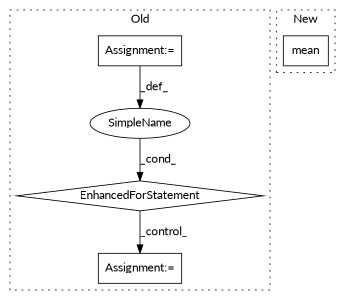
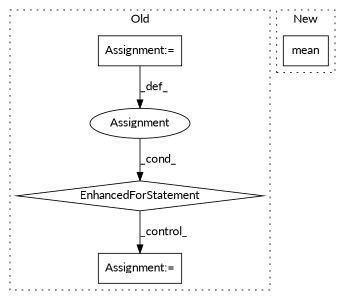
(140, 123) -> (140, 123)
